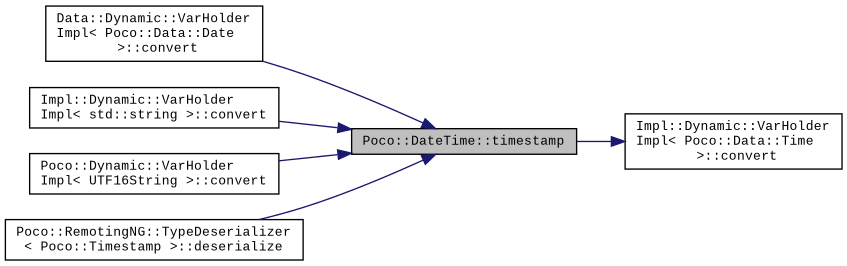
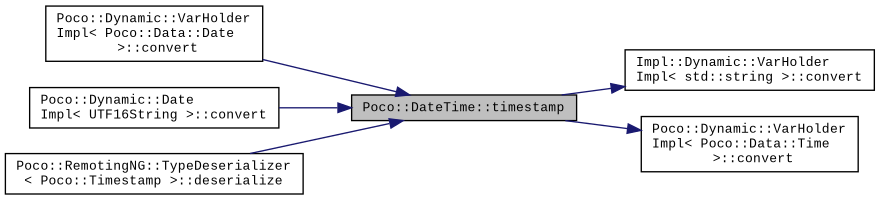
(154, 34) -> (154, 34)
(308, 125) -> (586, 92)
(734, 141) -> (750, 144)
(154, 174) -> (154, 108)
